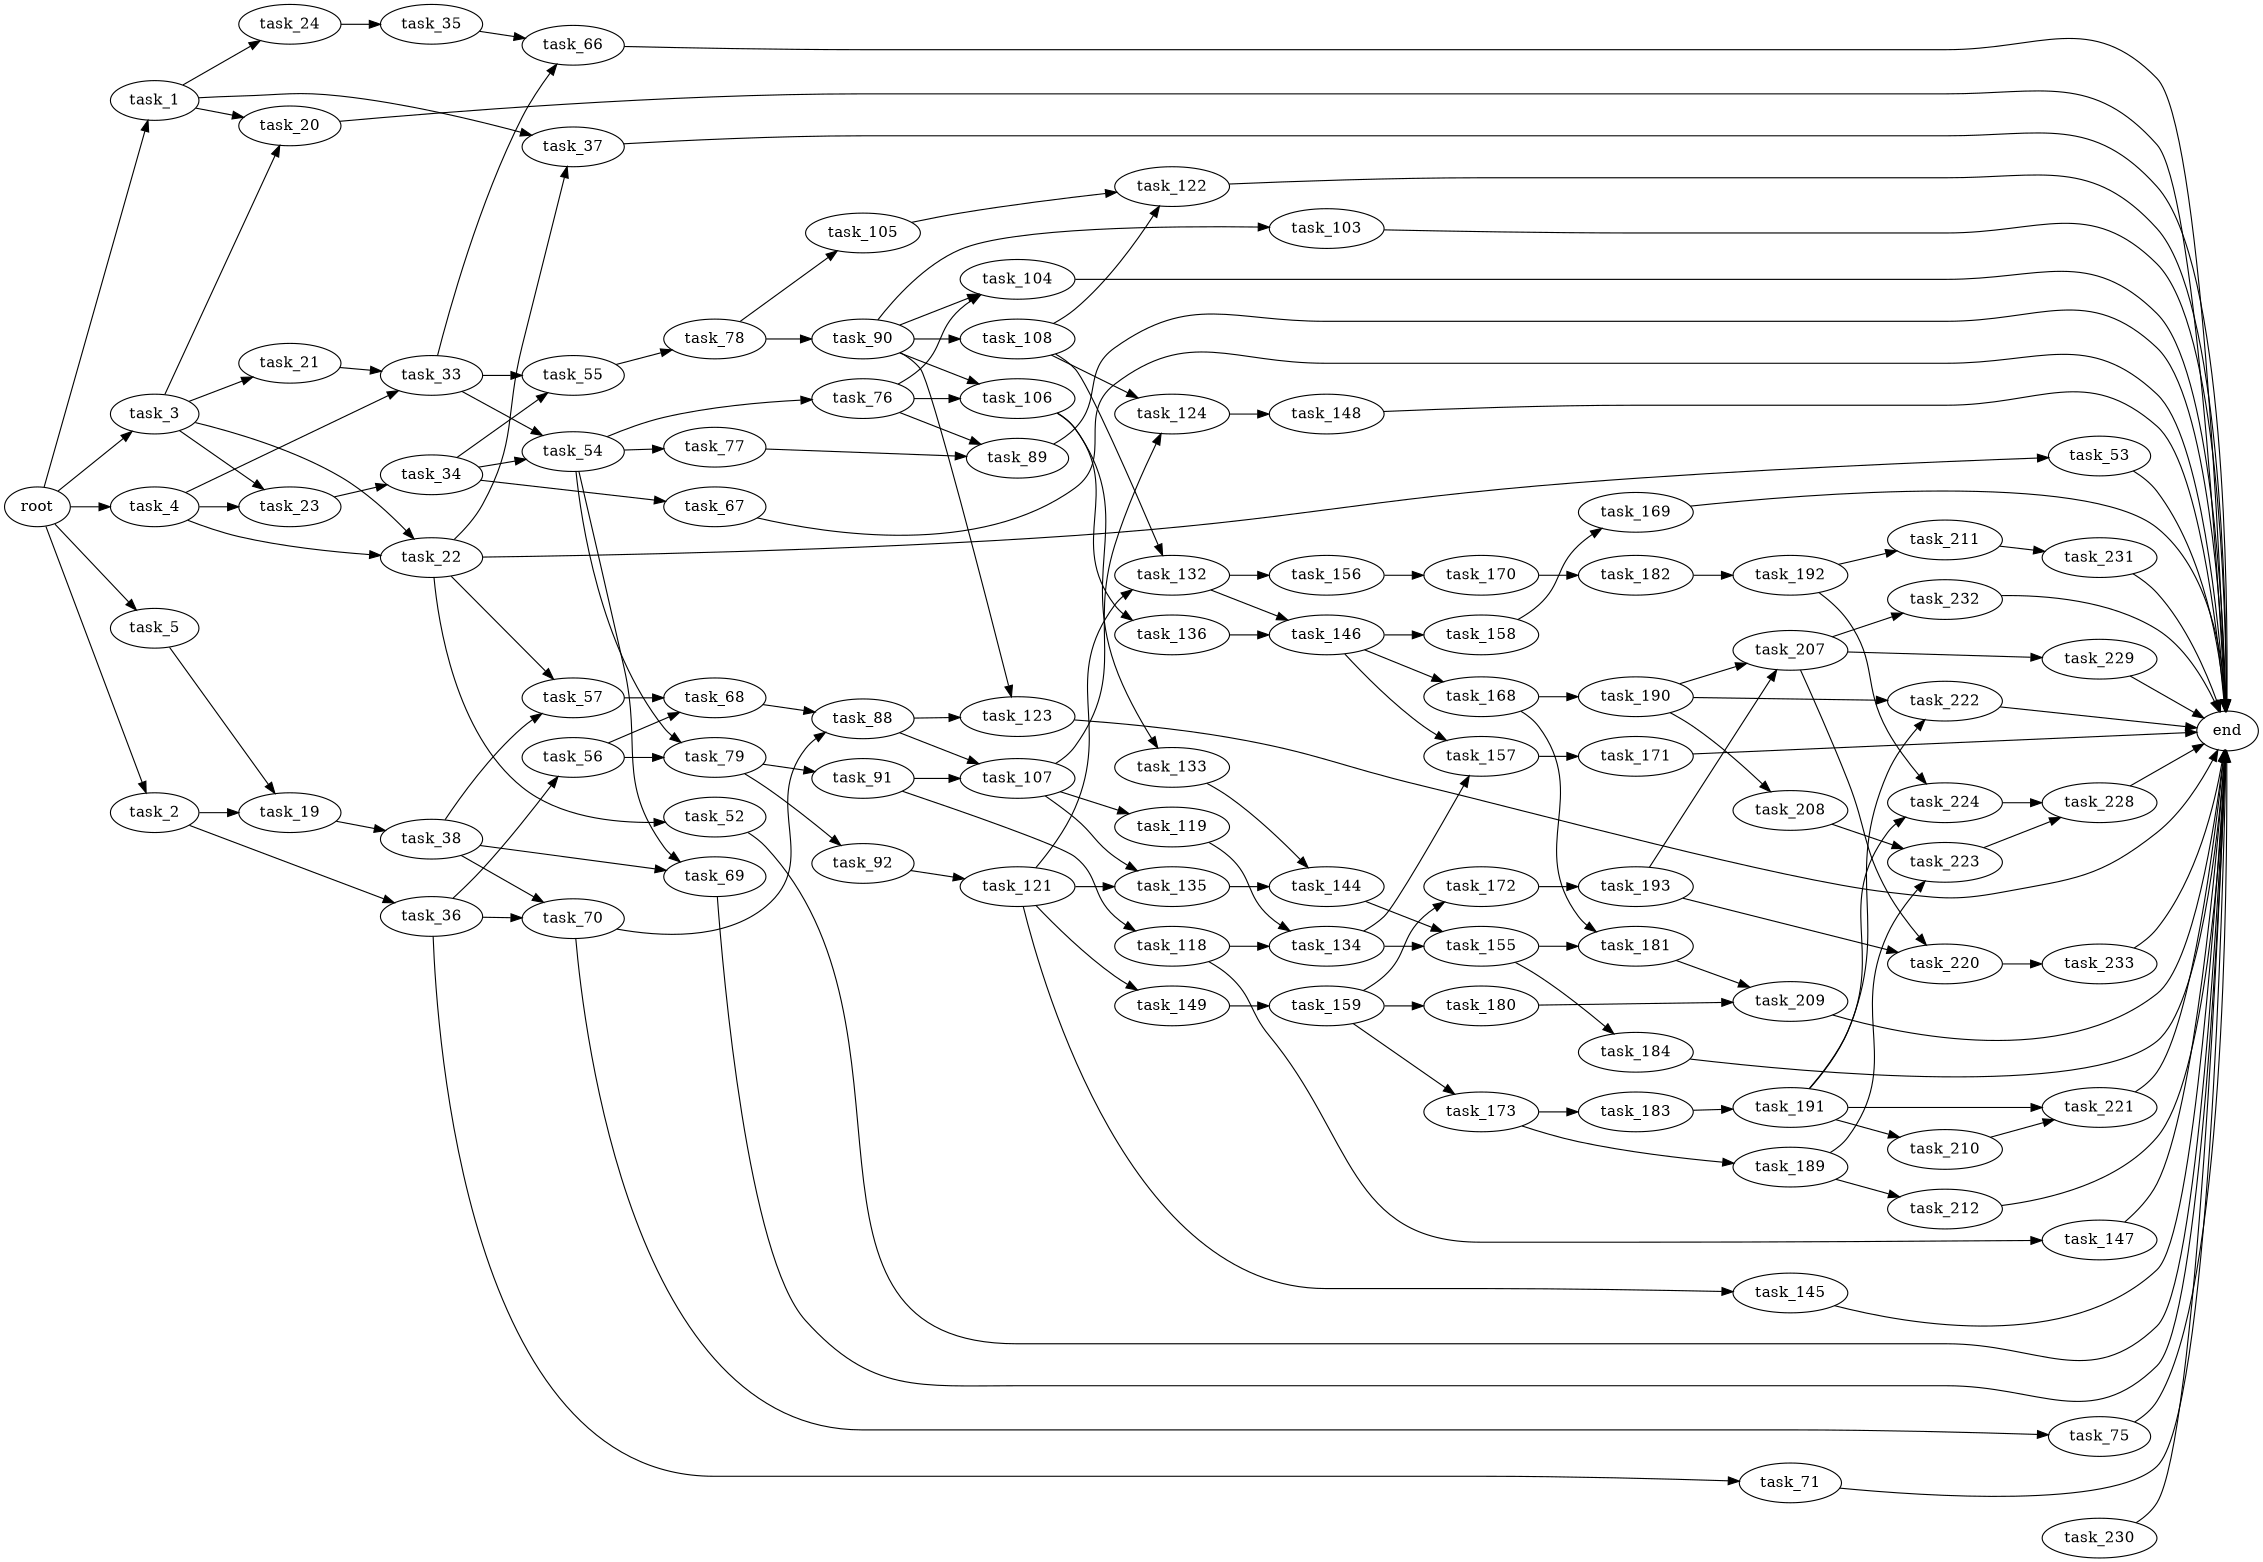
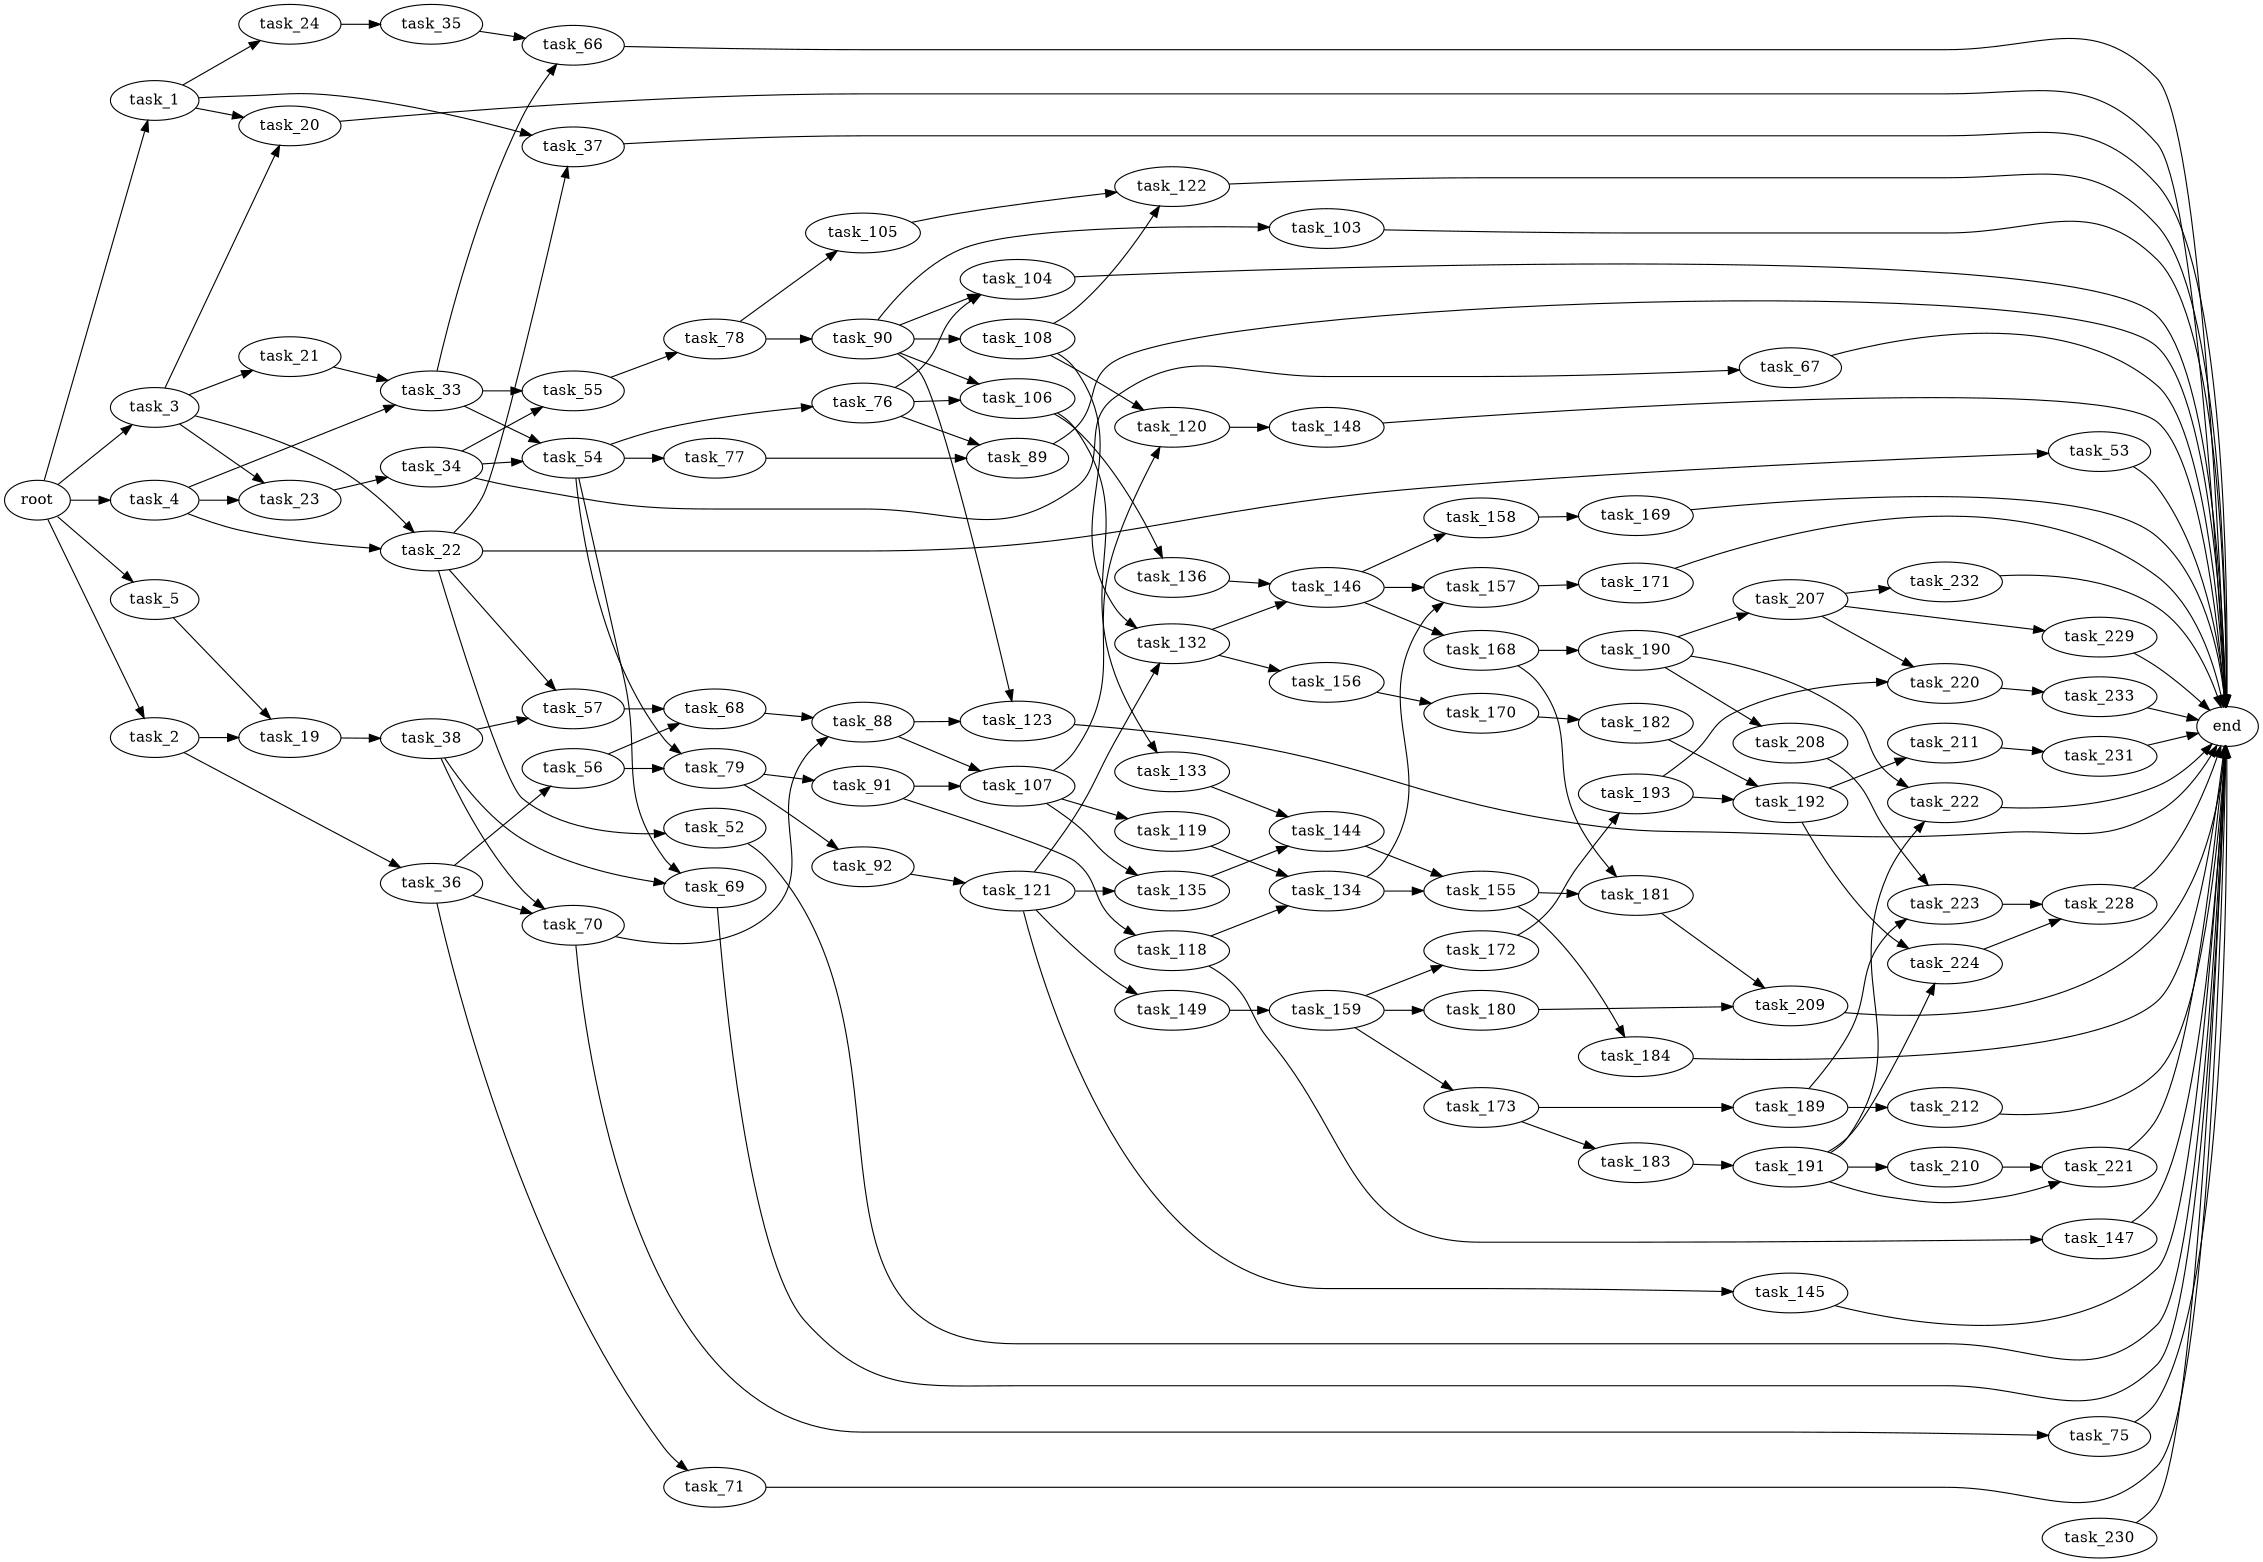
(1172, 414) -> (1172, 427)
(1710, 773) -> (1708, 798)
